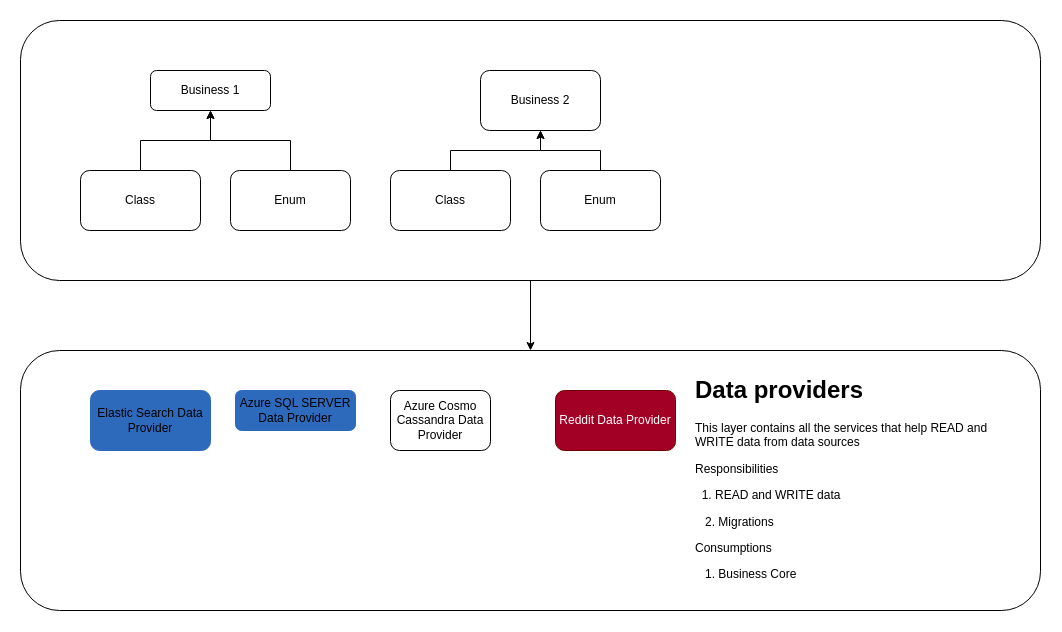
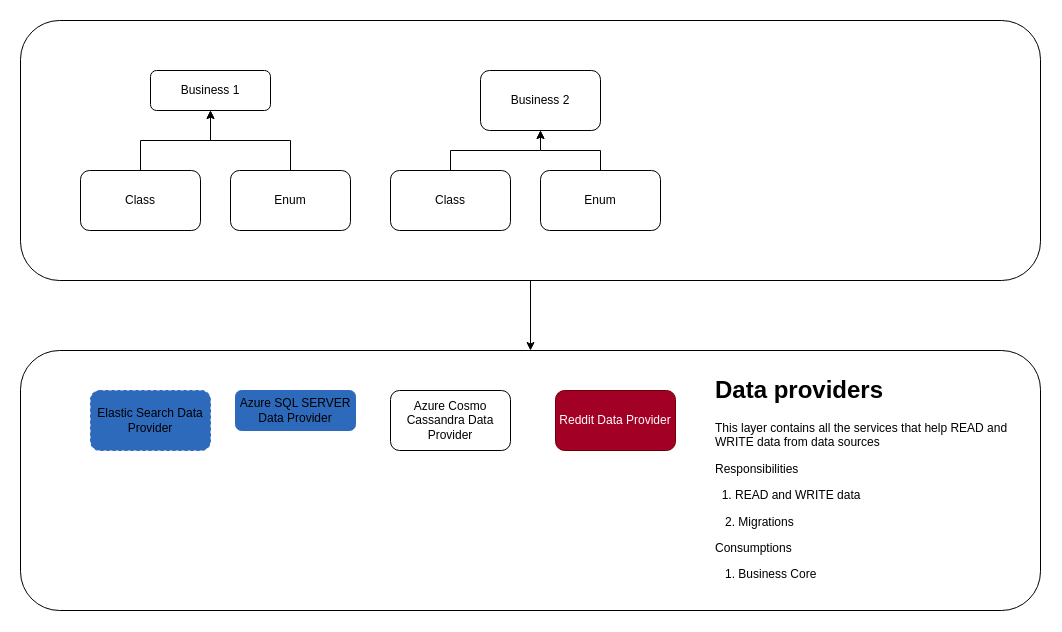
(151, 421) -> (151, 421)
(441, 421) -> (451, 421)
(846, 486) -> (866, 486)
